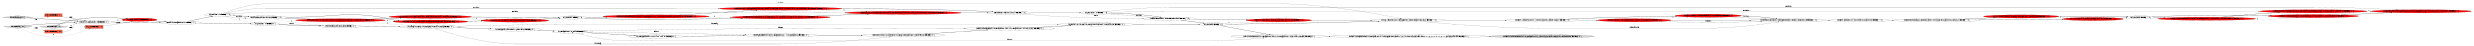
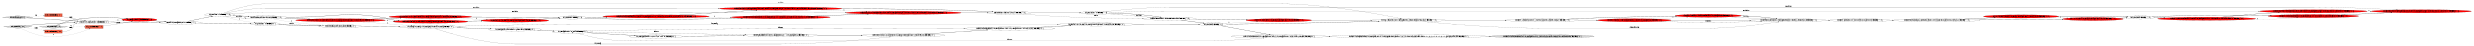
(34, 21) -> (36, 16)
